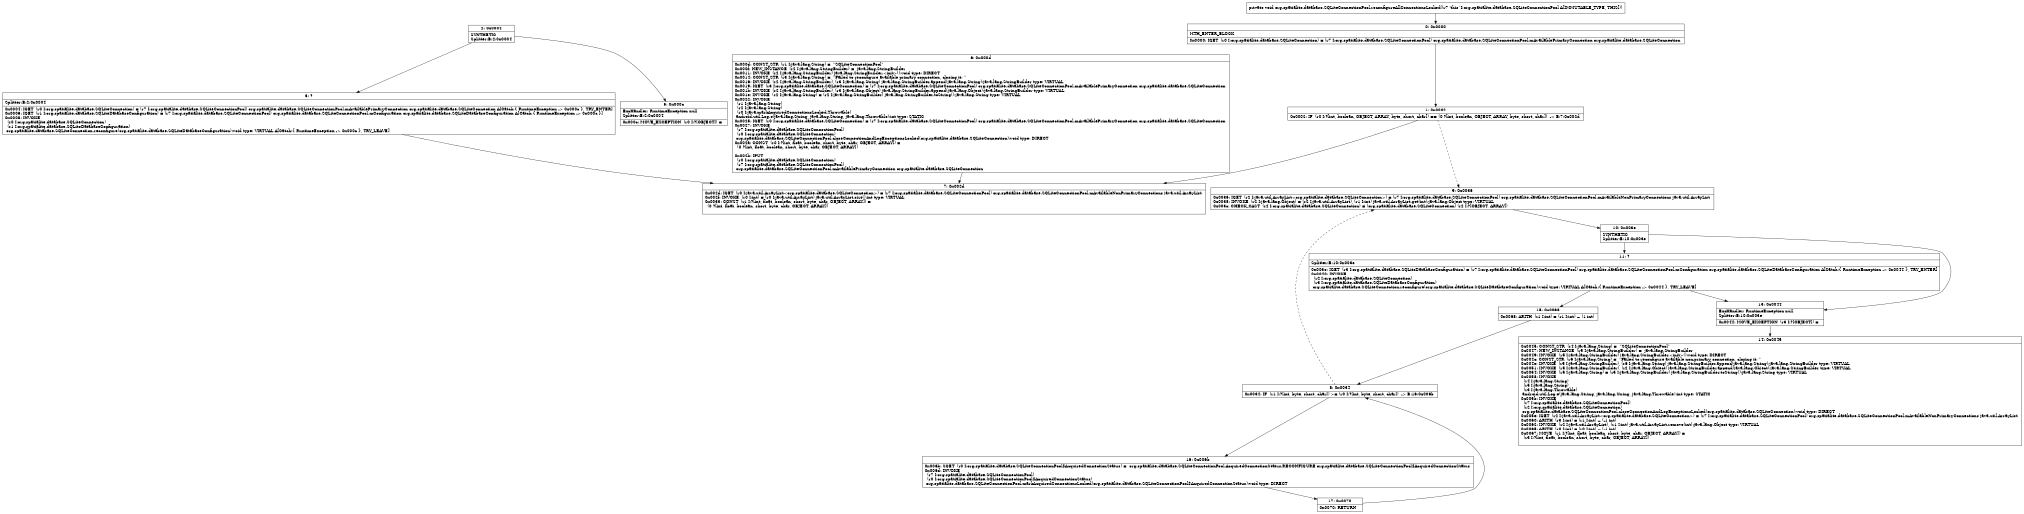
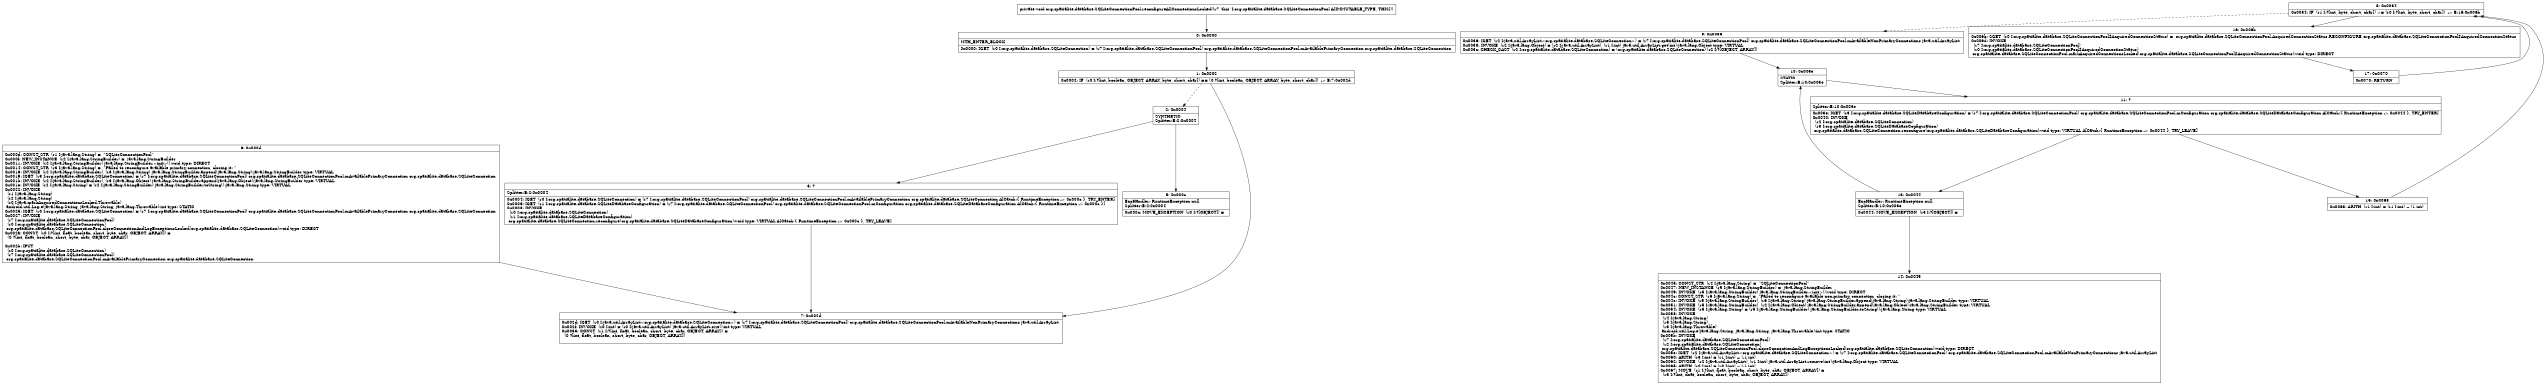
(1448, 153) -> (1193, 94)
(1615, 235) -> (1788, 78)
(1876, 244) -> (1822, 153)
